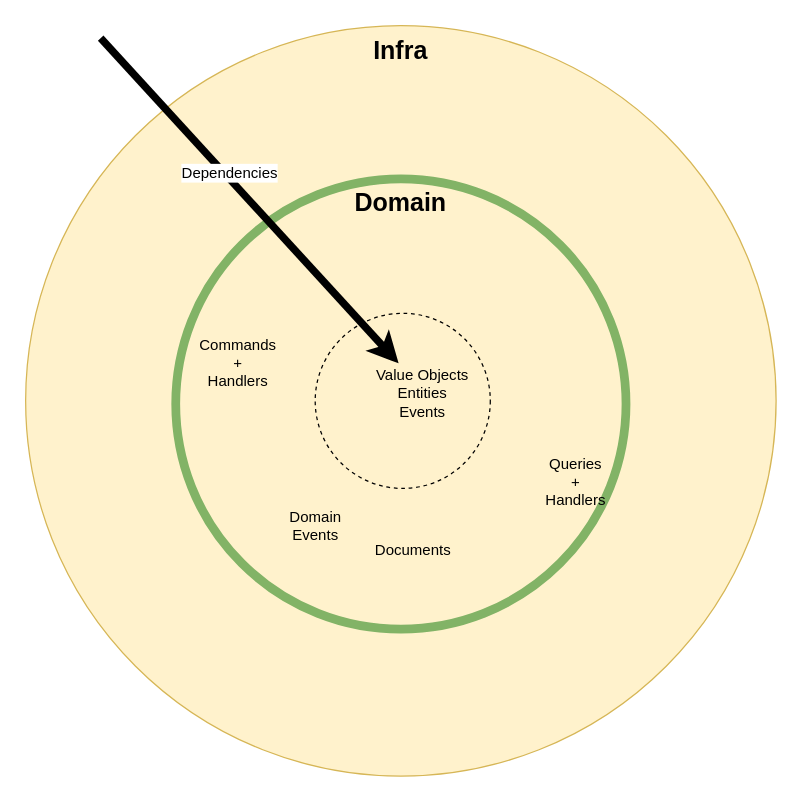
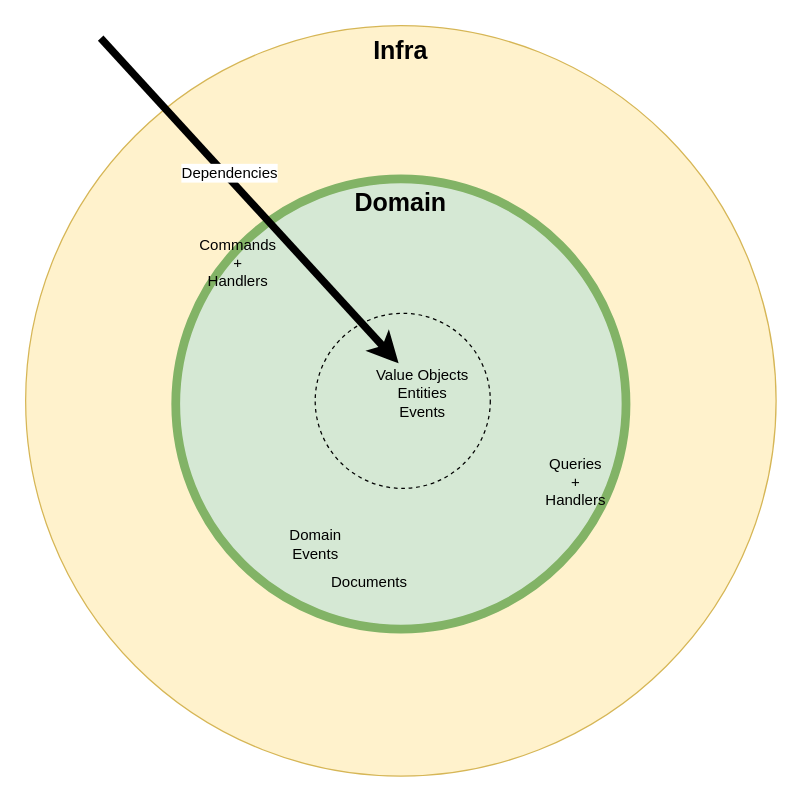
(238, 363) -> (238, 263)
(401, 404) -> (401, 404)
(315, 526) -> (315, 544)
(413, 551) -> (369, 582)
